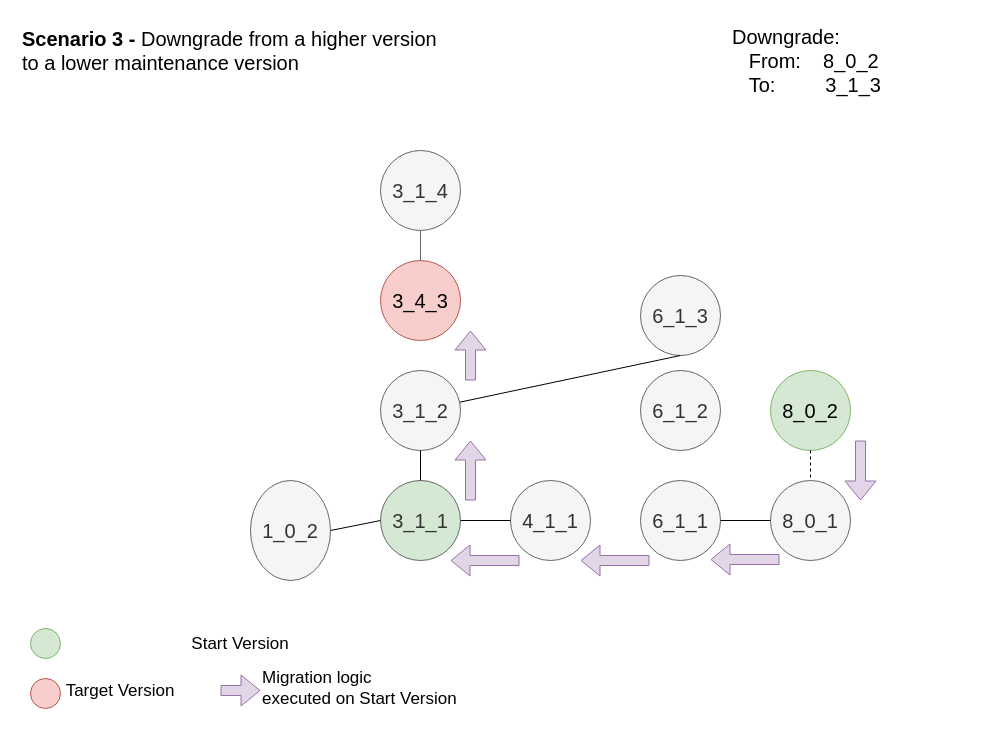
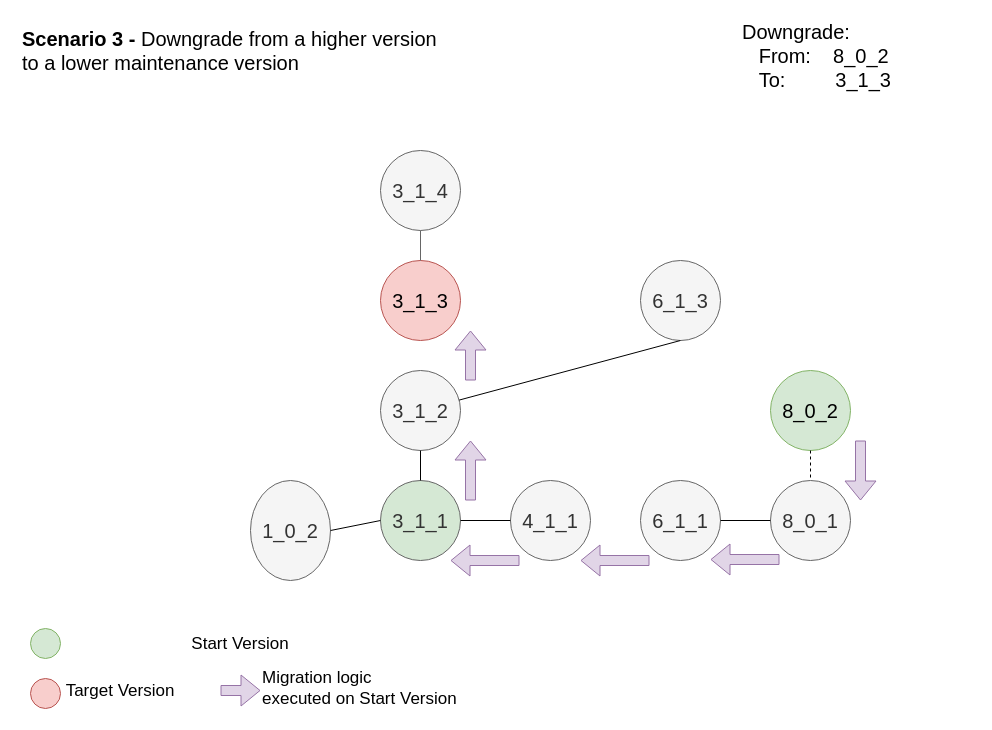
(851, 61) -> (861, 56)
(421, 301) -> (421, 301)
(681, 316) -> (681, 301)
(681, 411) -> none
